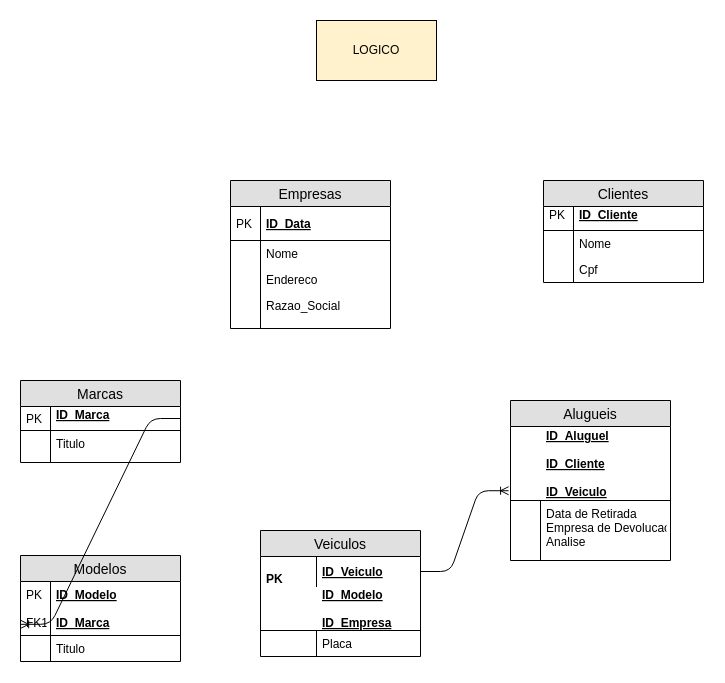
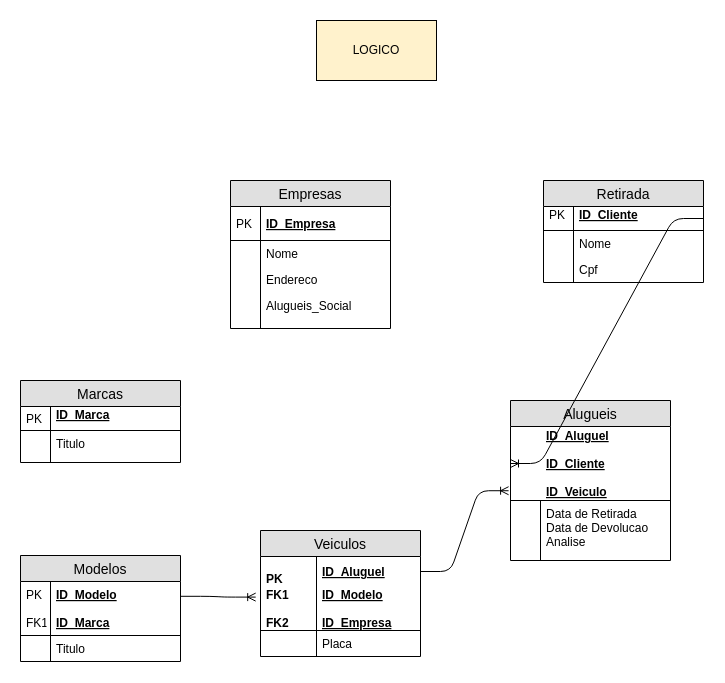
(623, 194) -> (623, 194)
(290, 224) -> (300, 224)
(303, 306) -> (310, 306)
none -> (607, 342)
(595, 514) -> (595, 514)
(101, 521) -> none
(352, 572) -> (352, 572)
none -> (221, 597)
none -> (289, 609)
